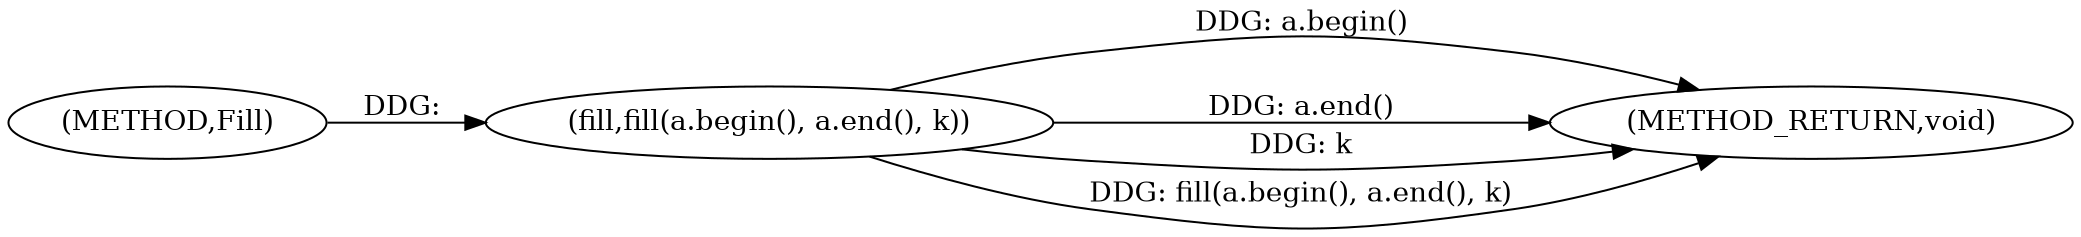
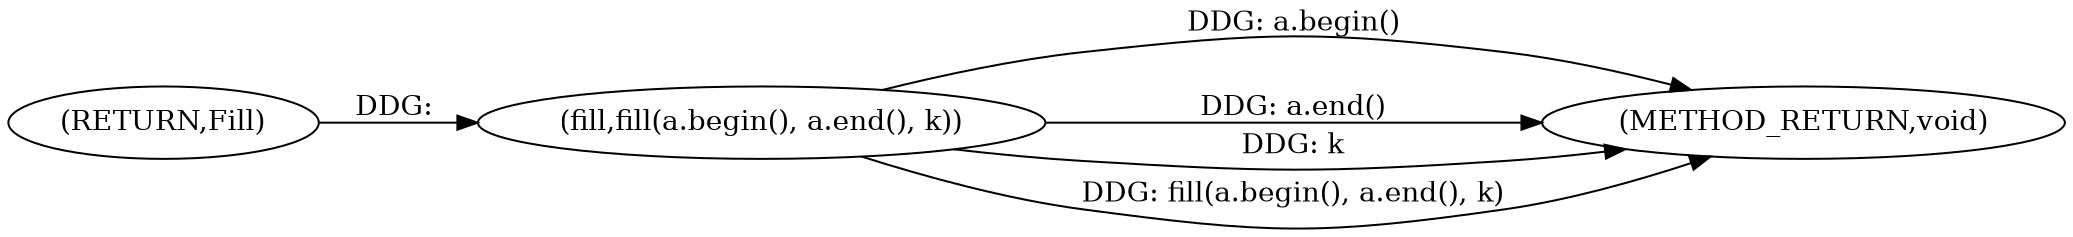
(168, 123) -> (164, 123)
